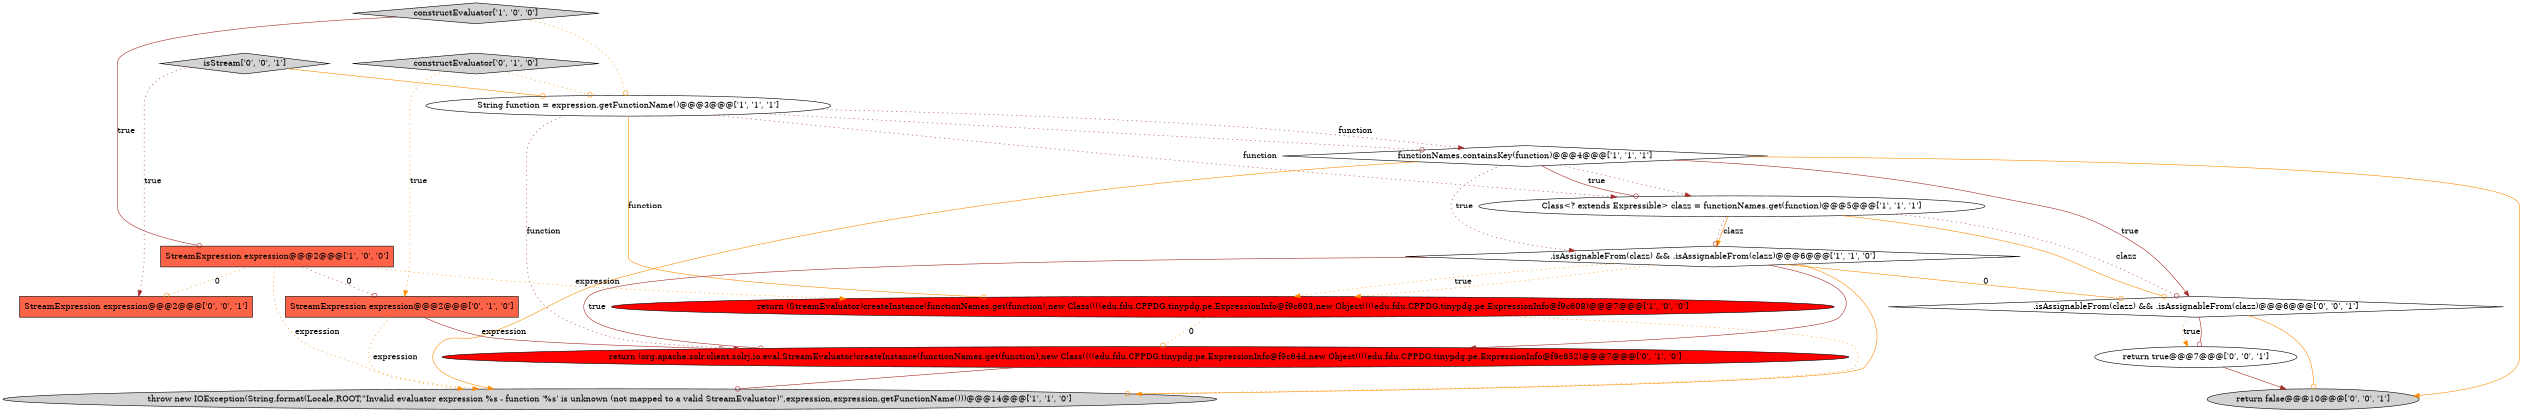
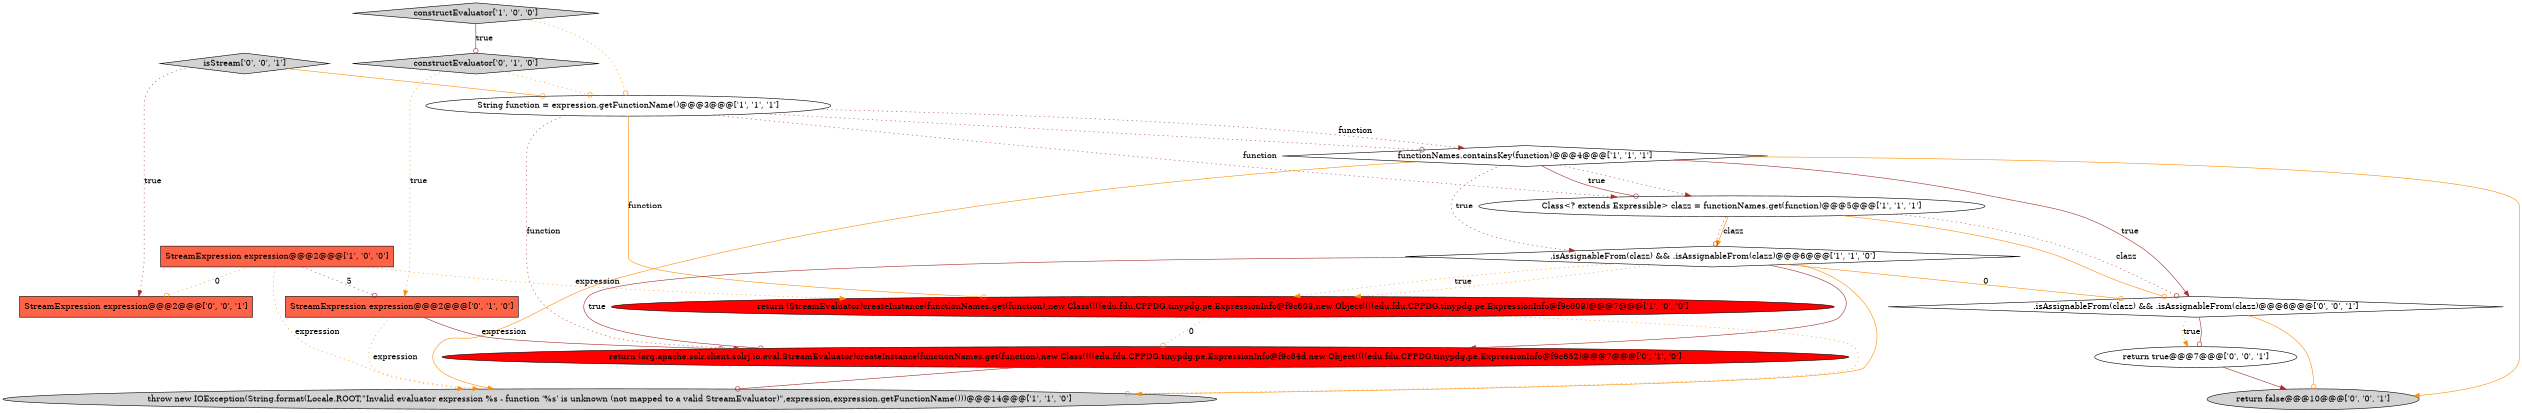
(137, 48) -> (476, 36)
(349, 282) -> (349, 282)
